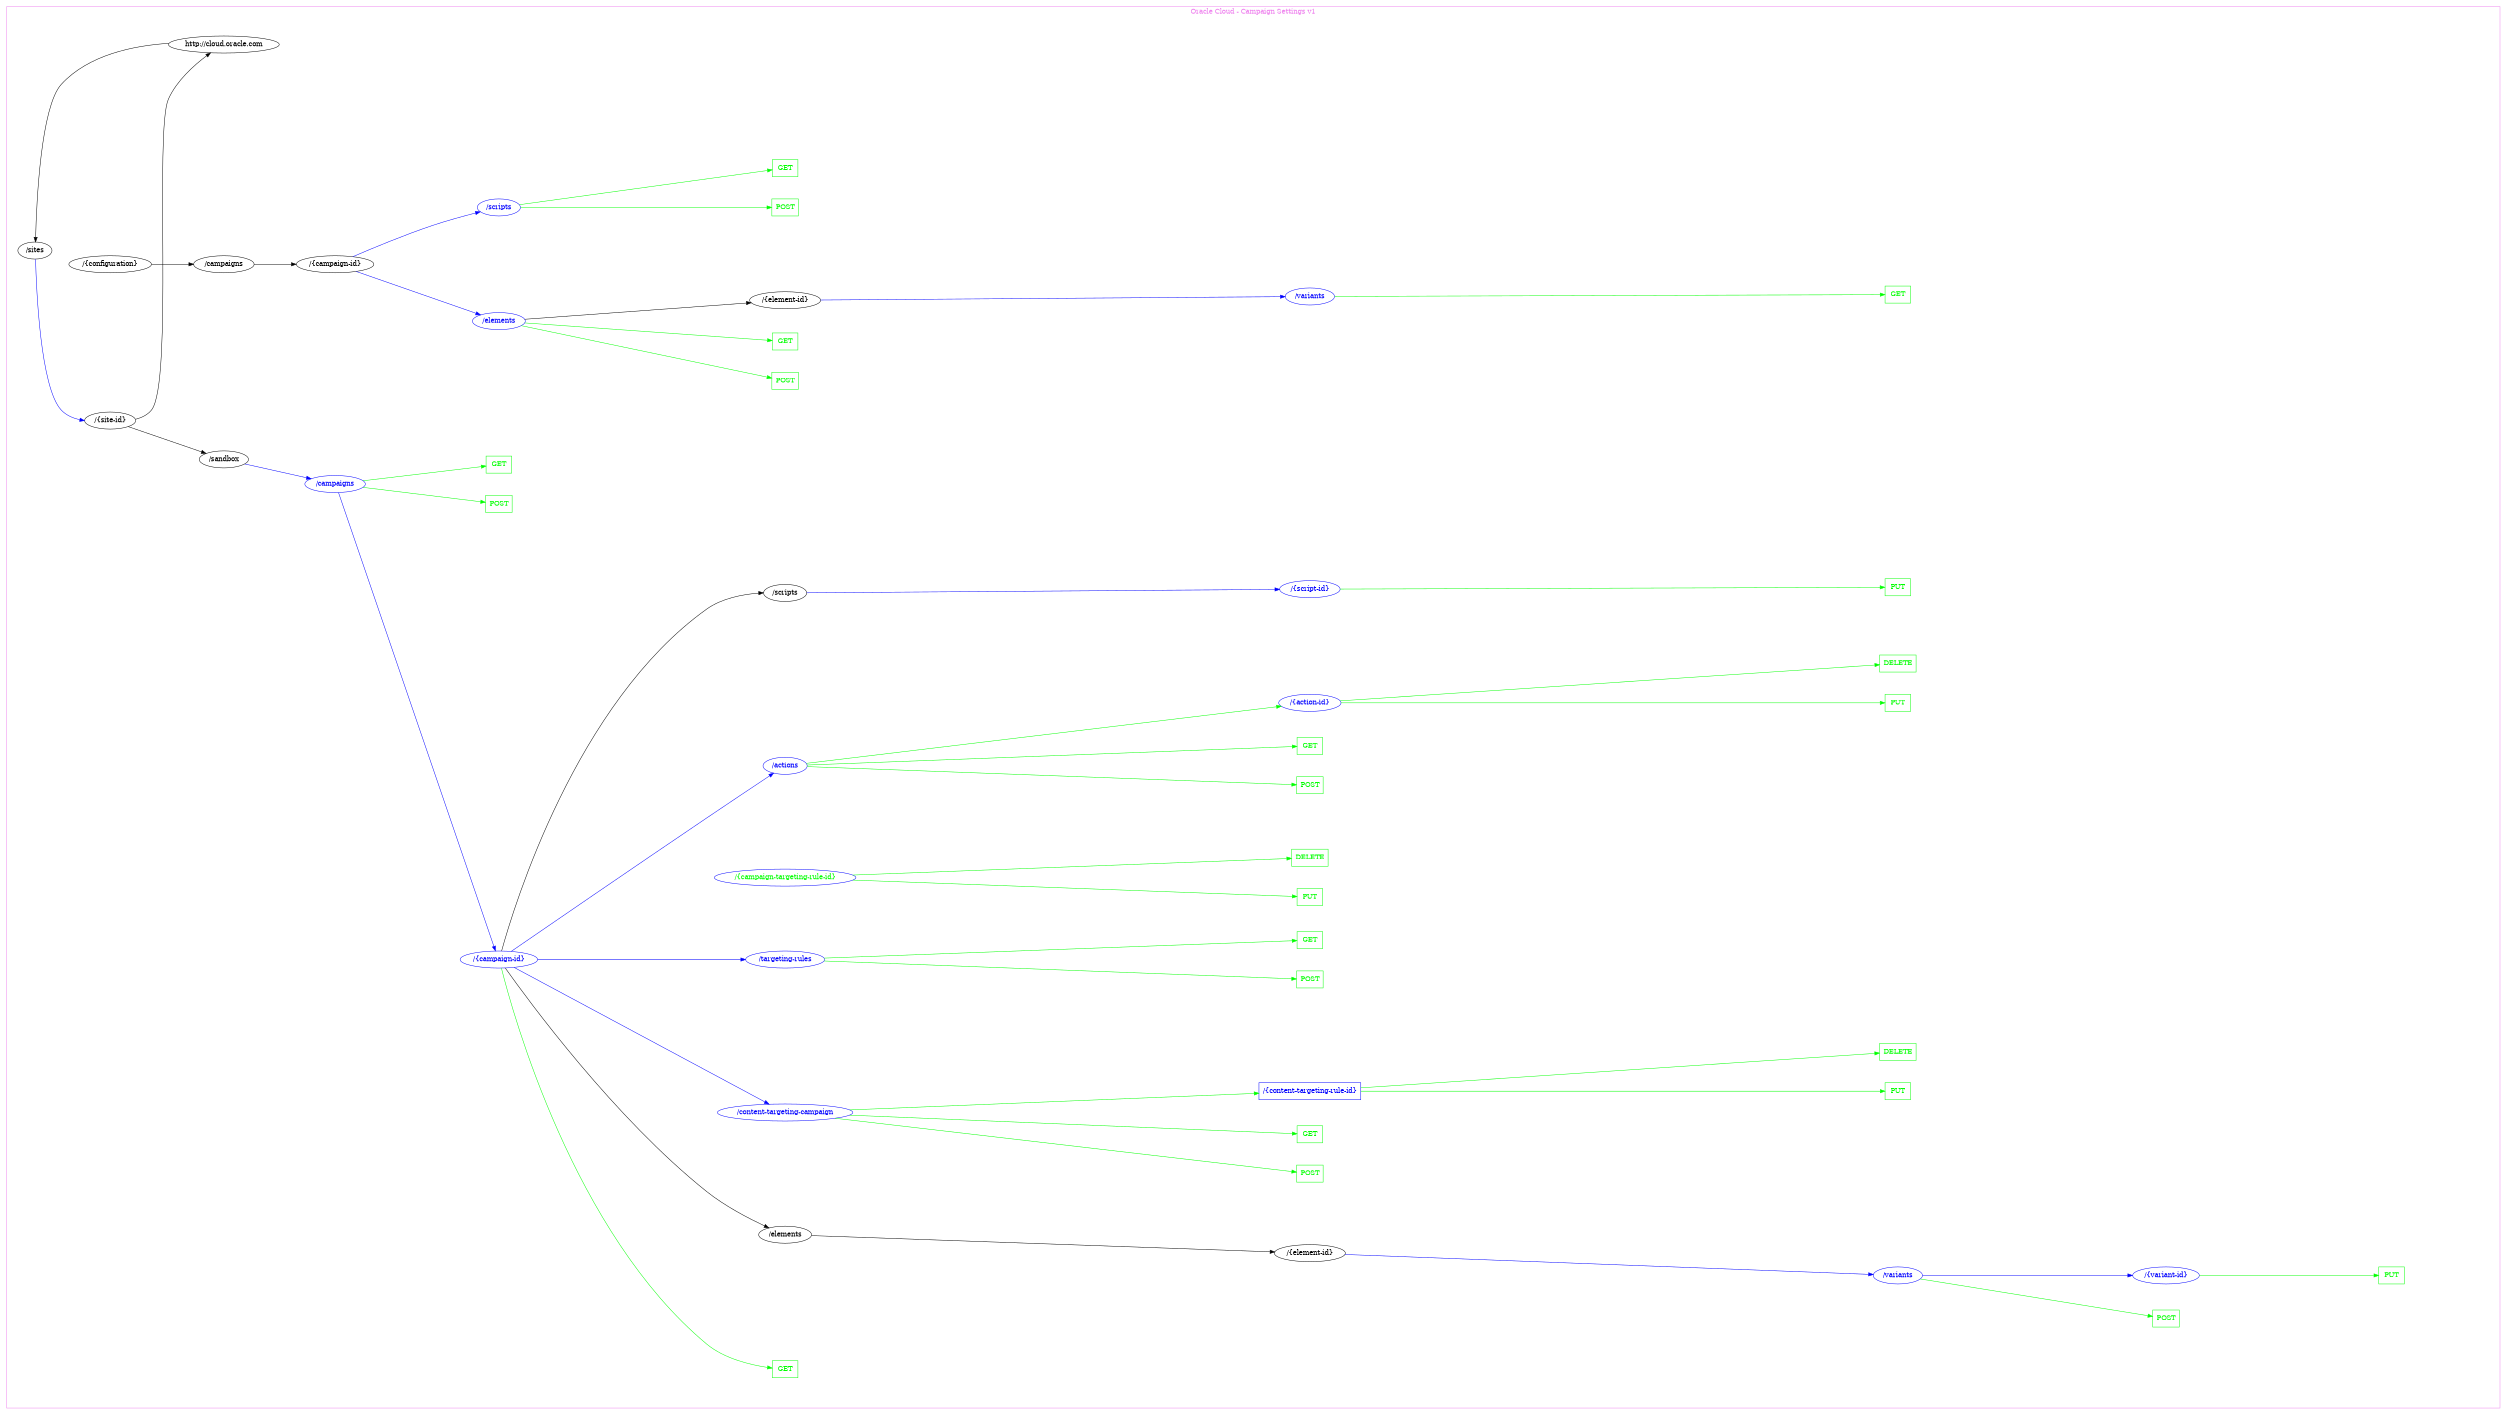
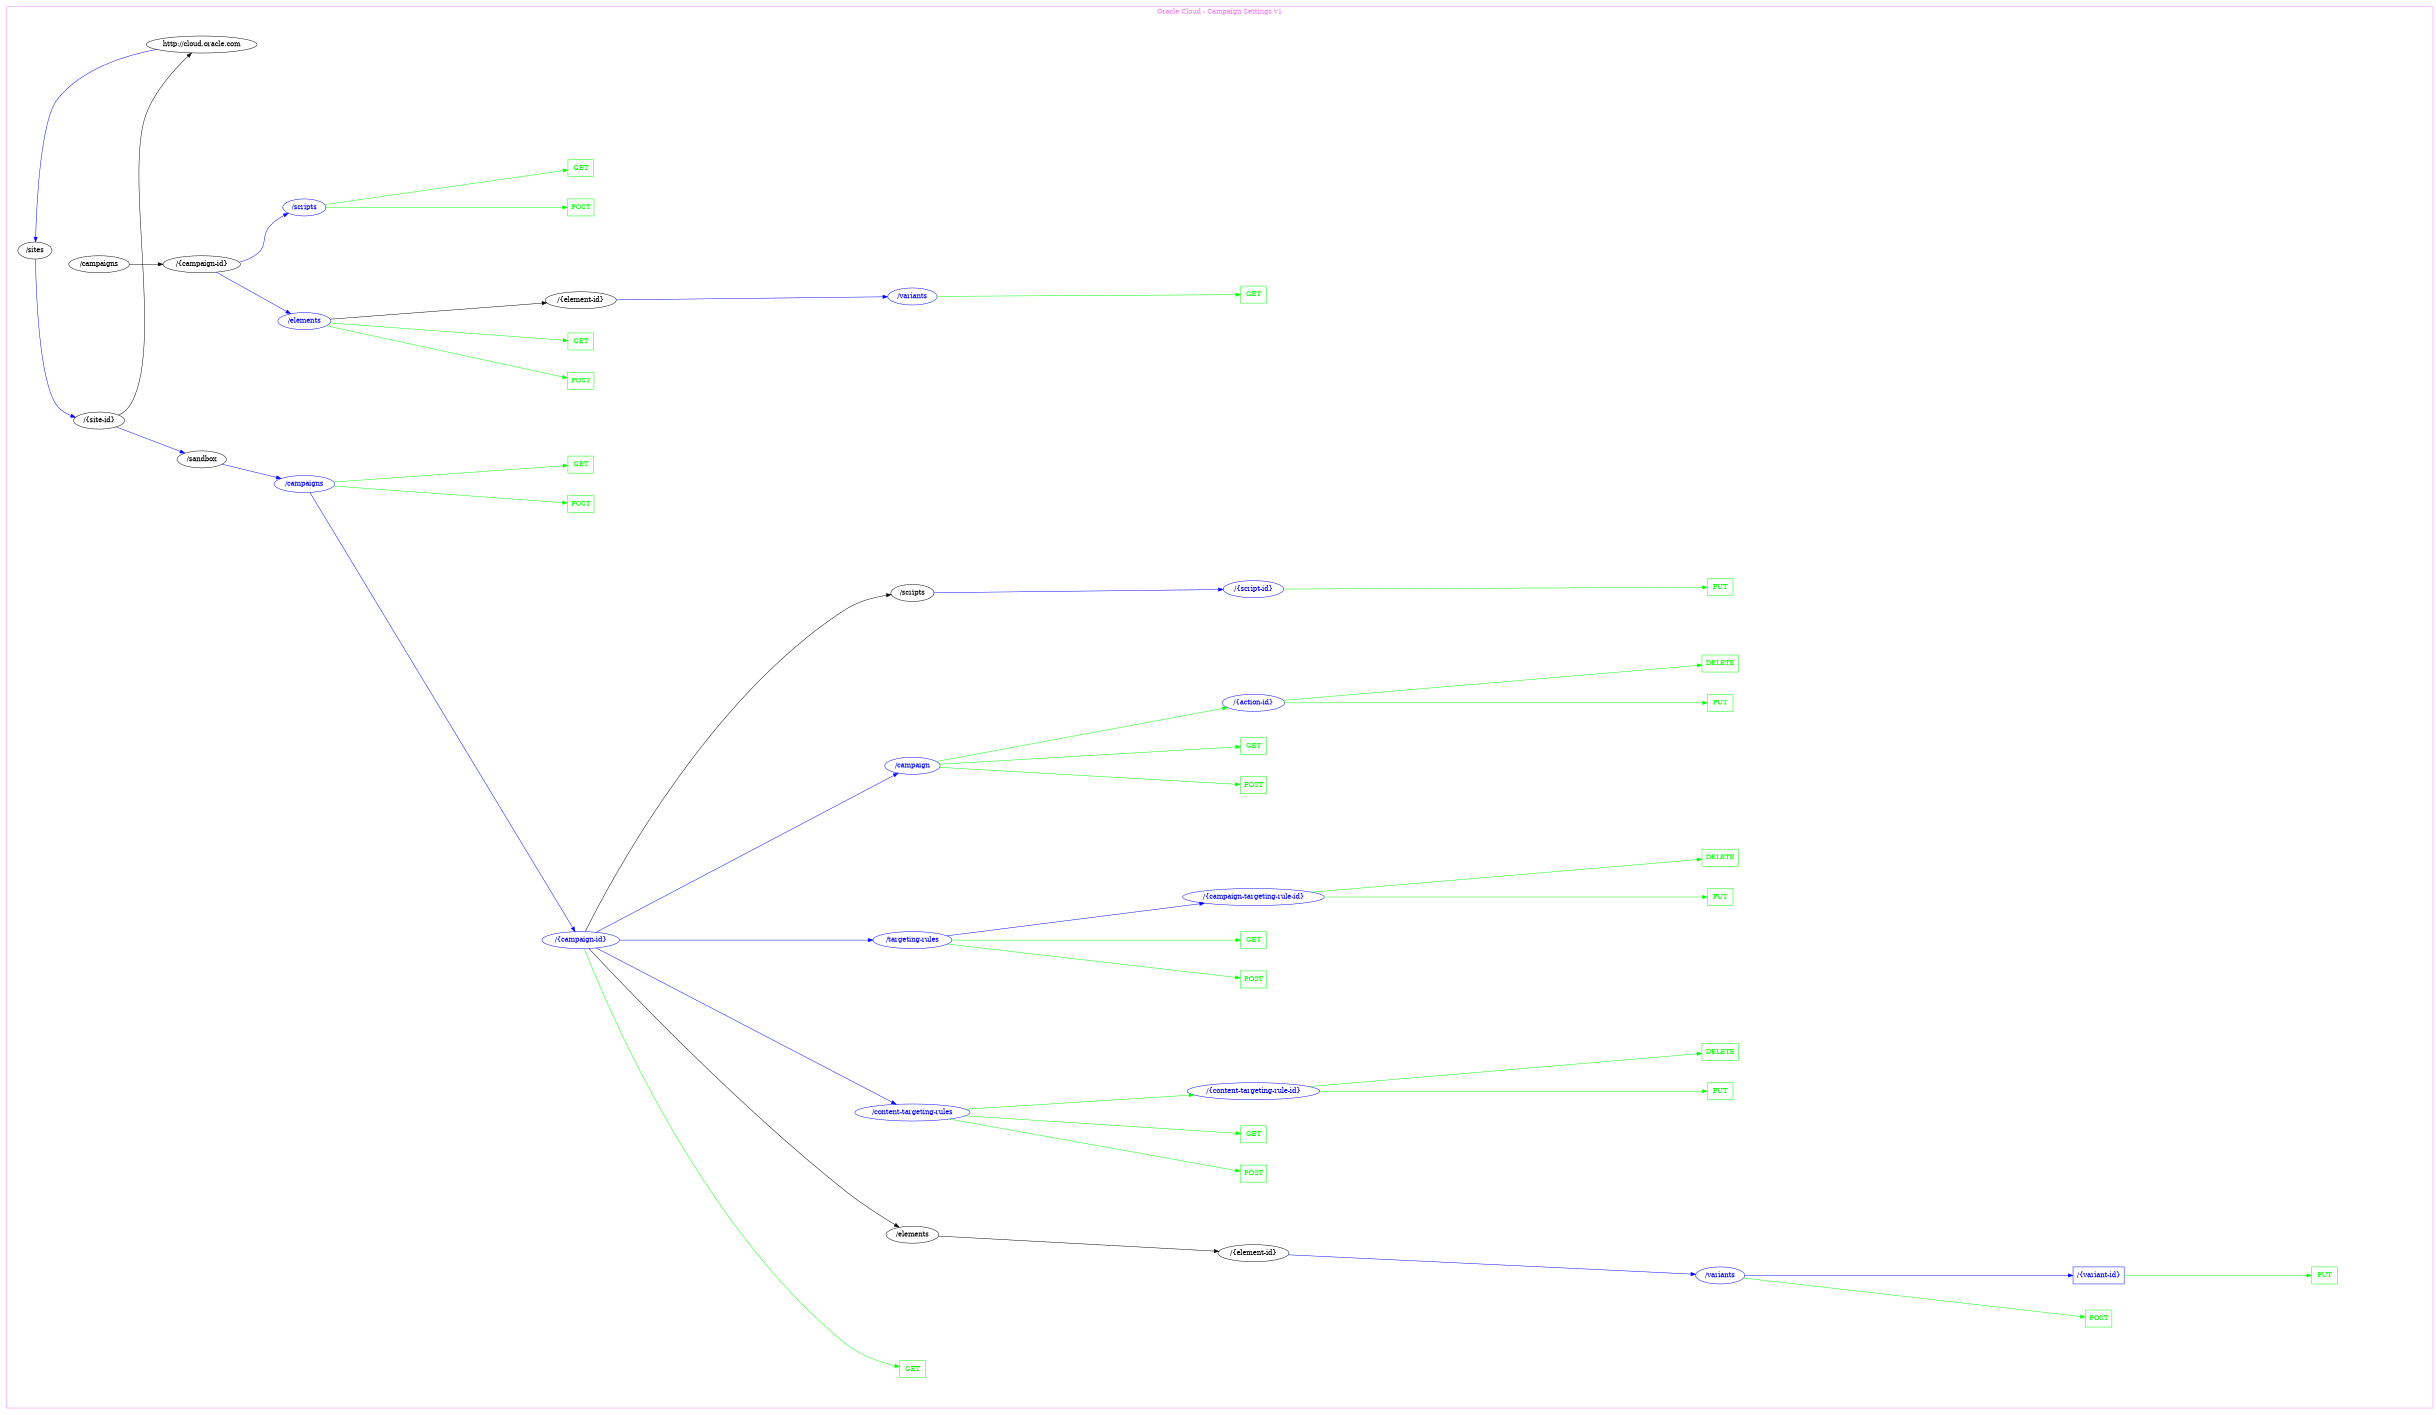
(53, 101) -> (51, 111)
(110, 264) -> none
(165, 439) -> (148, 439)
(785, 766) -> (912, 766)
(785, 878) -> (1253, 897)
none -> (1073, 920)
(1310, 1091) -> (1253, 1091)
(785, 1113) -> (912, 1113)
(2166, 1275) -> (2099, 1275)
